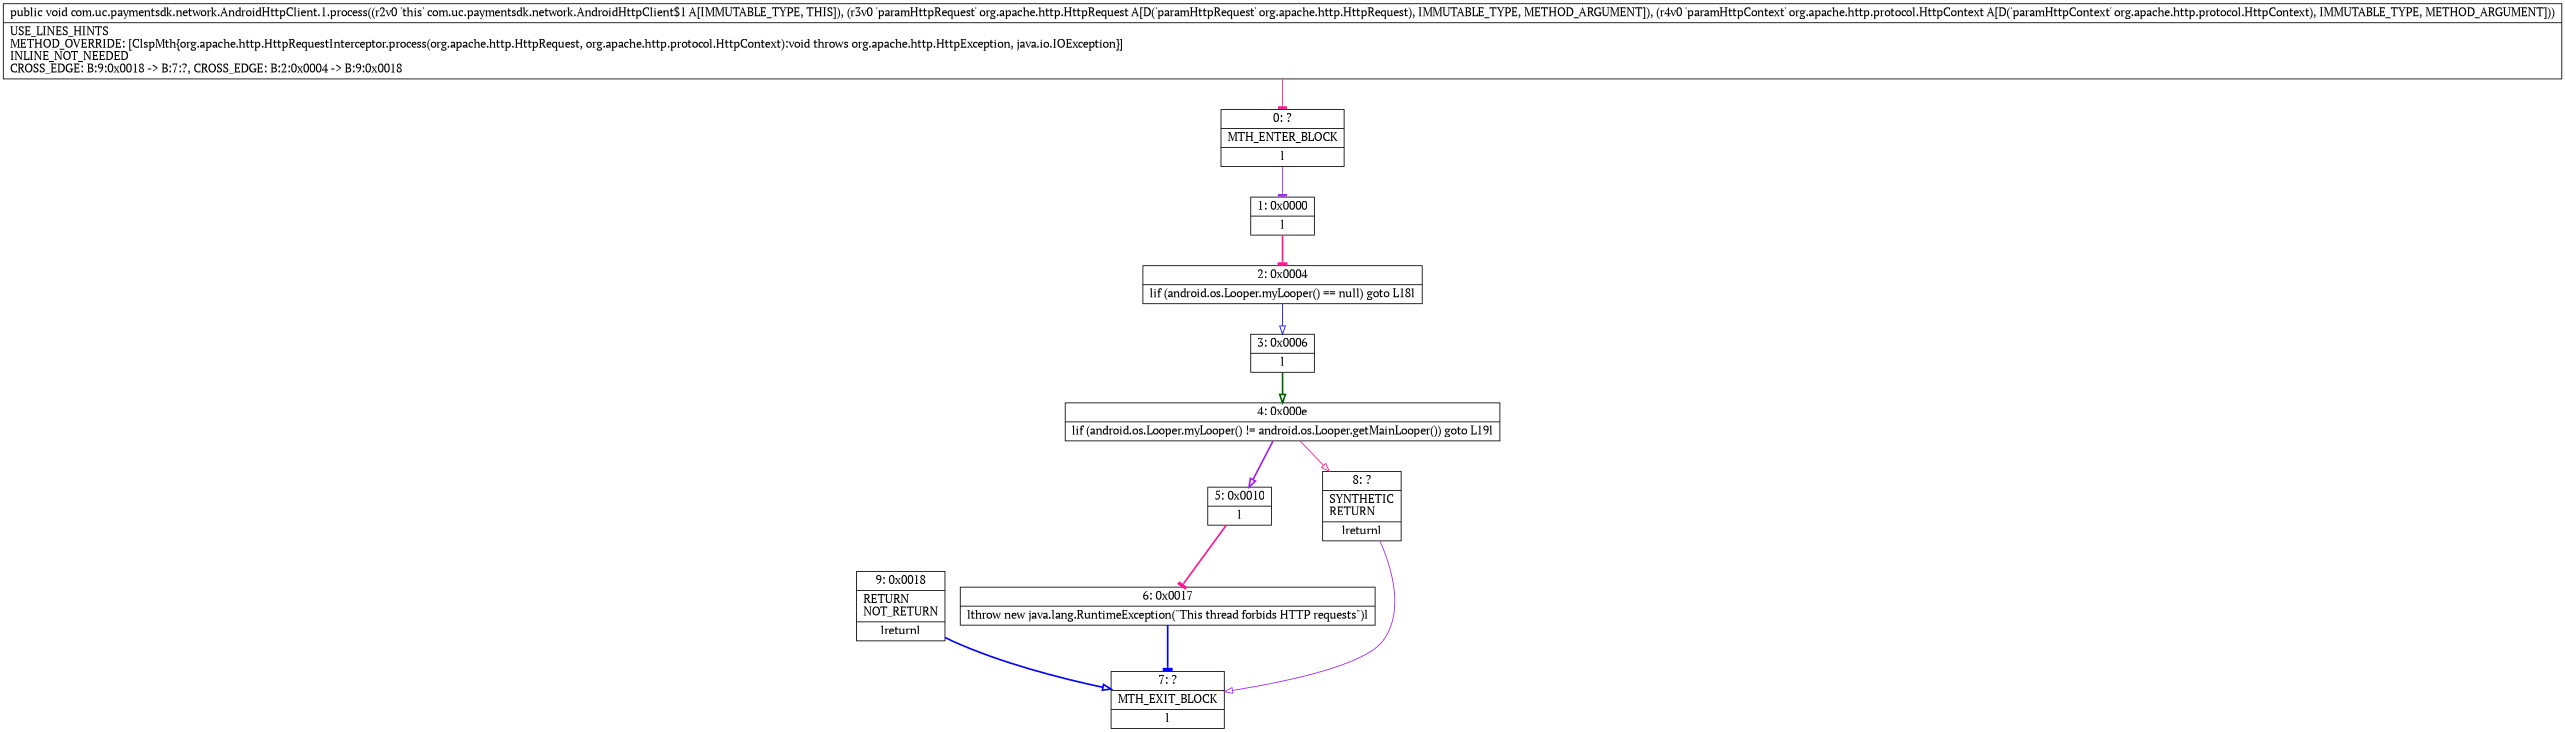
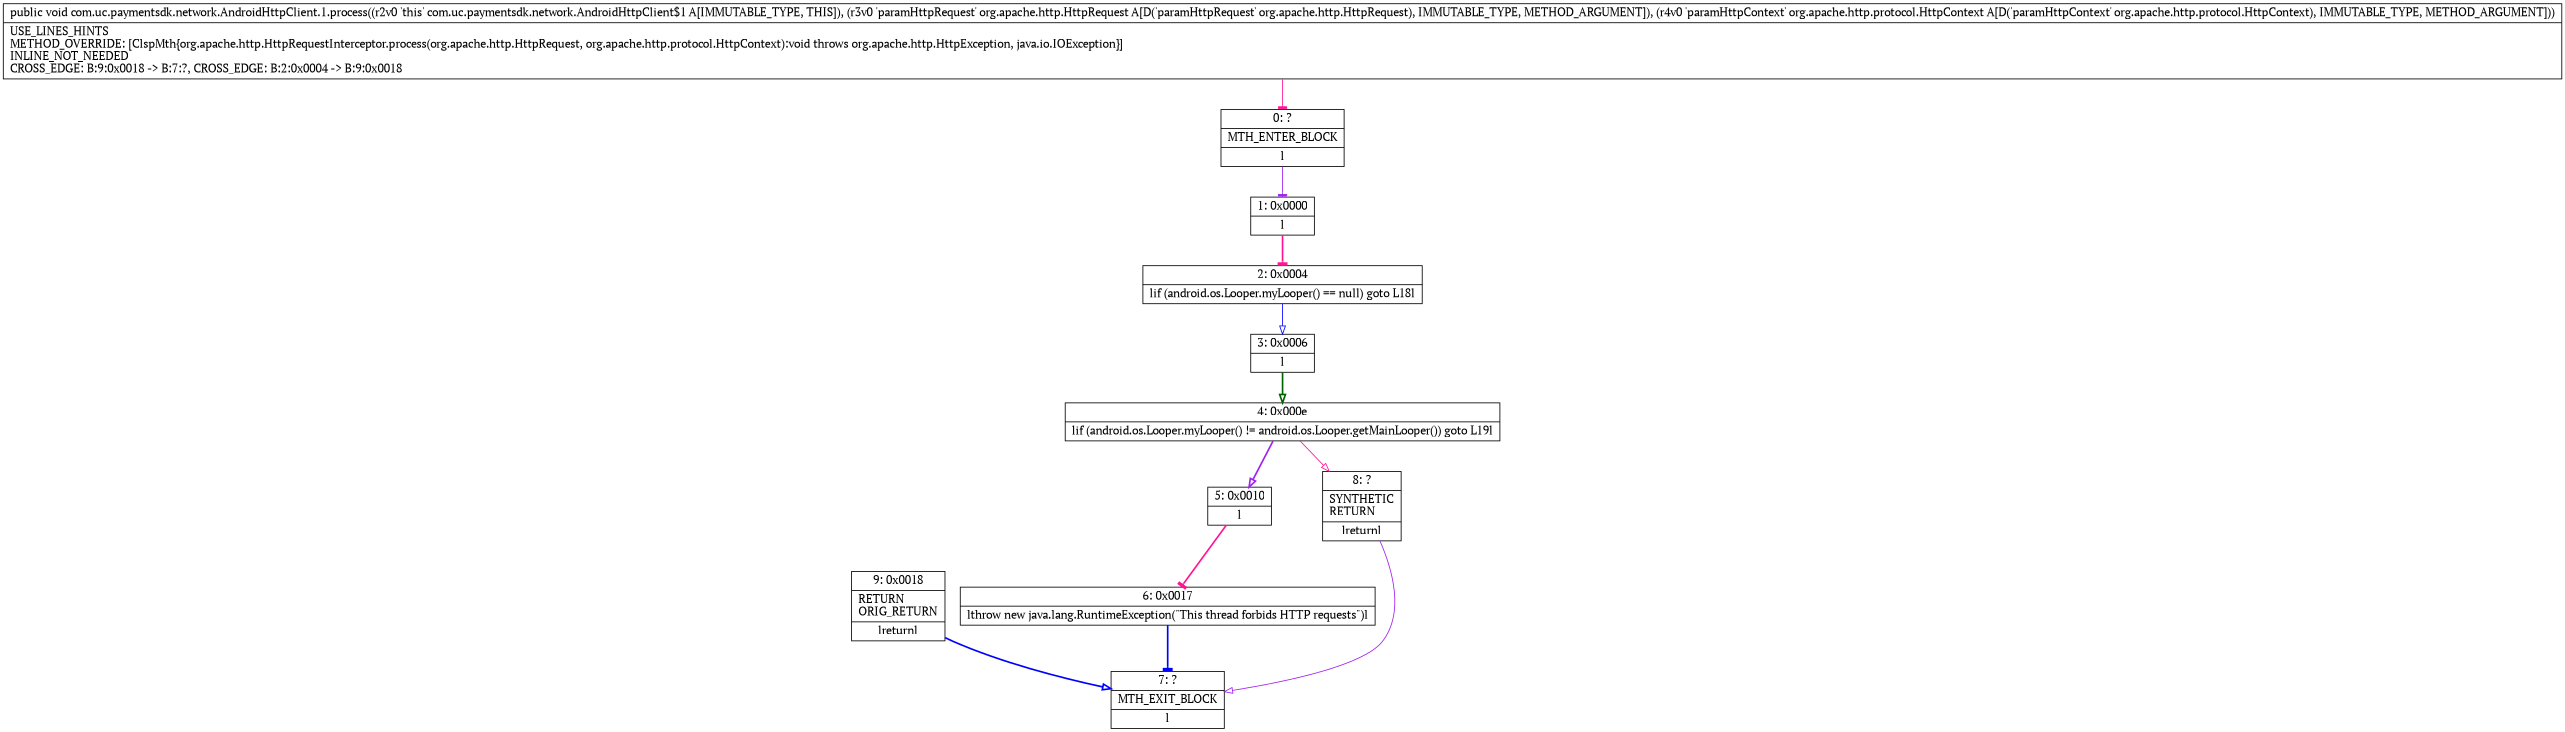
(901, 612) -> (898, 612)
